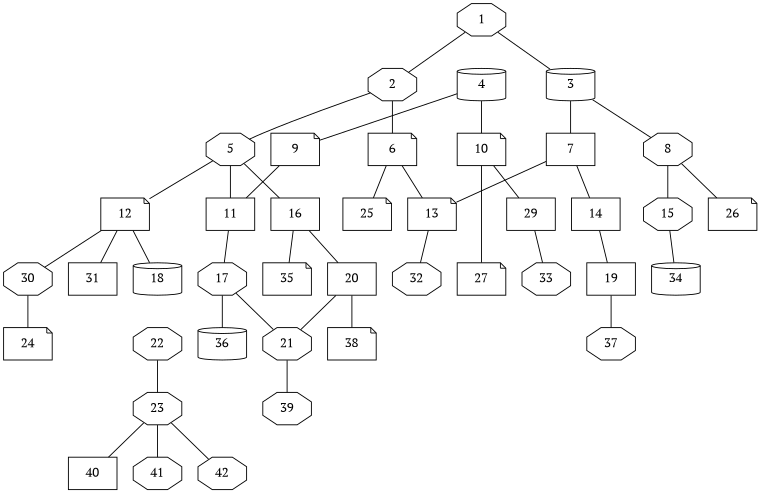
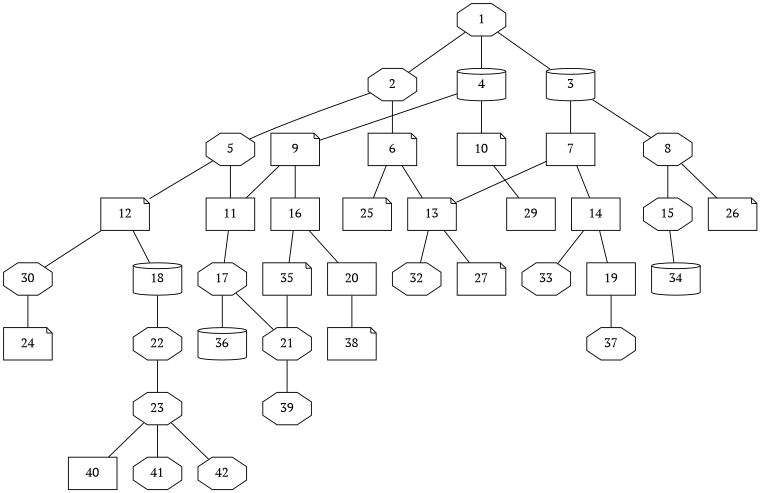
none -> (481, 52)
(258, 177) -> (295, 182)
(481, 214) -> (457, 247)
(539, 247) -> (571, 247)
(93, 279) -> none
none -> (157, 311)
(318, 313) -> (287, 311)
